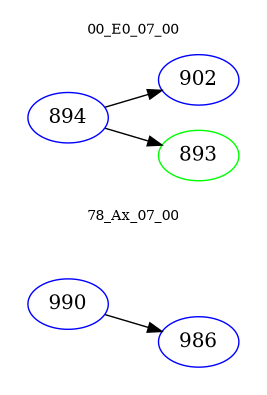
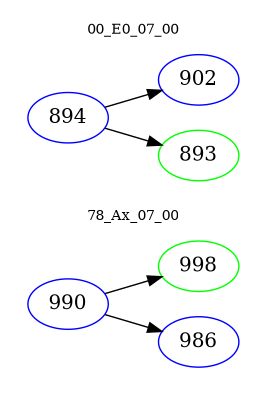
none -> (199, 266)
